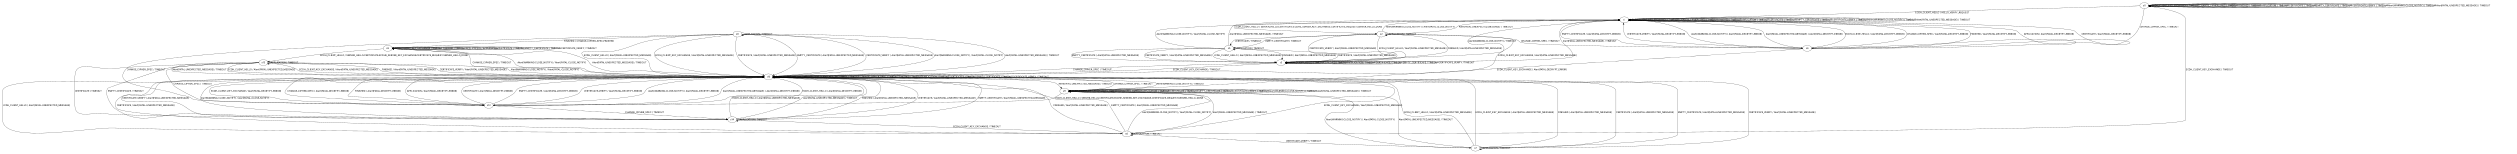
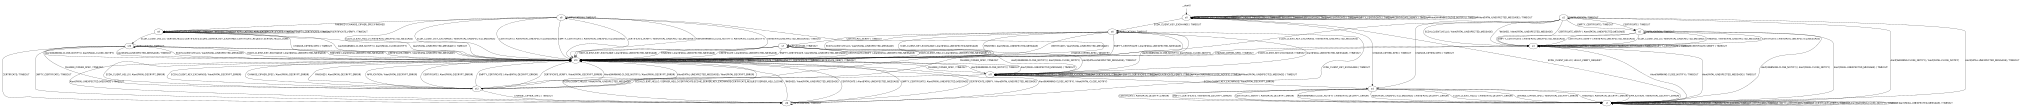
none -> (1186, 6)
(1243, 29) -> none
(1492, 69) -> (1180, 82)
(146, 70) -> (1090, 53)
none -> (870, 74)
